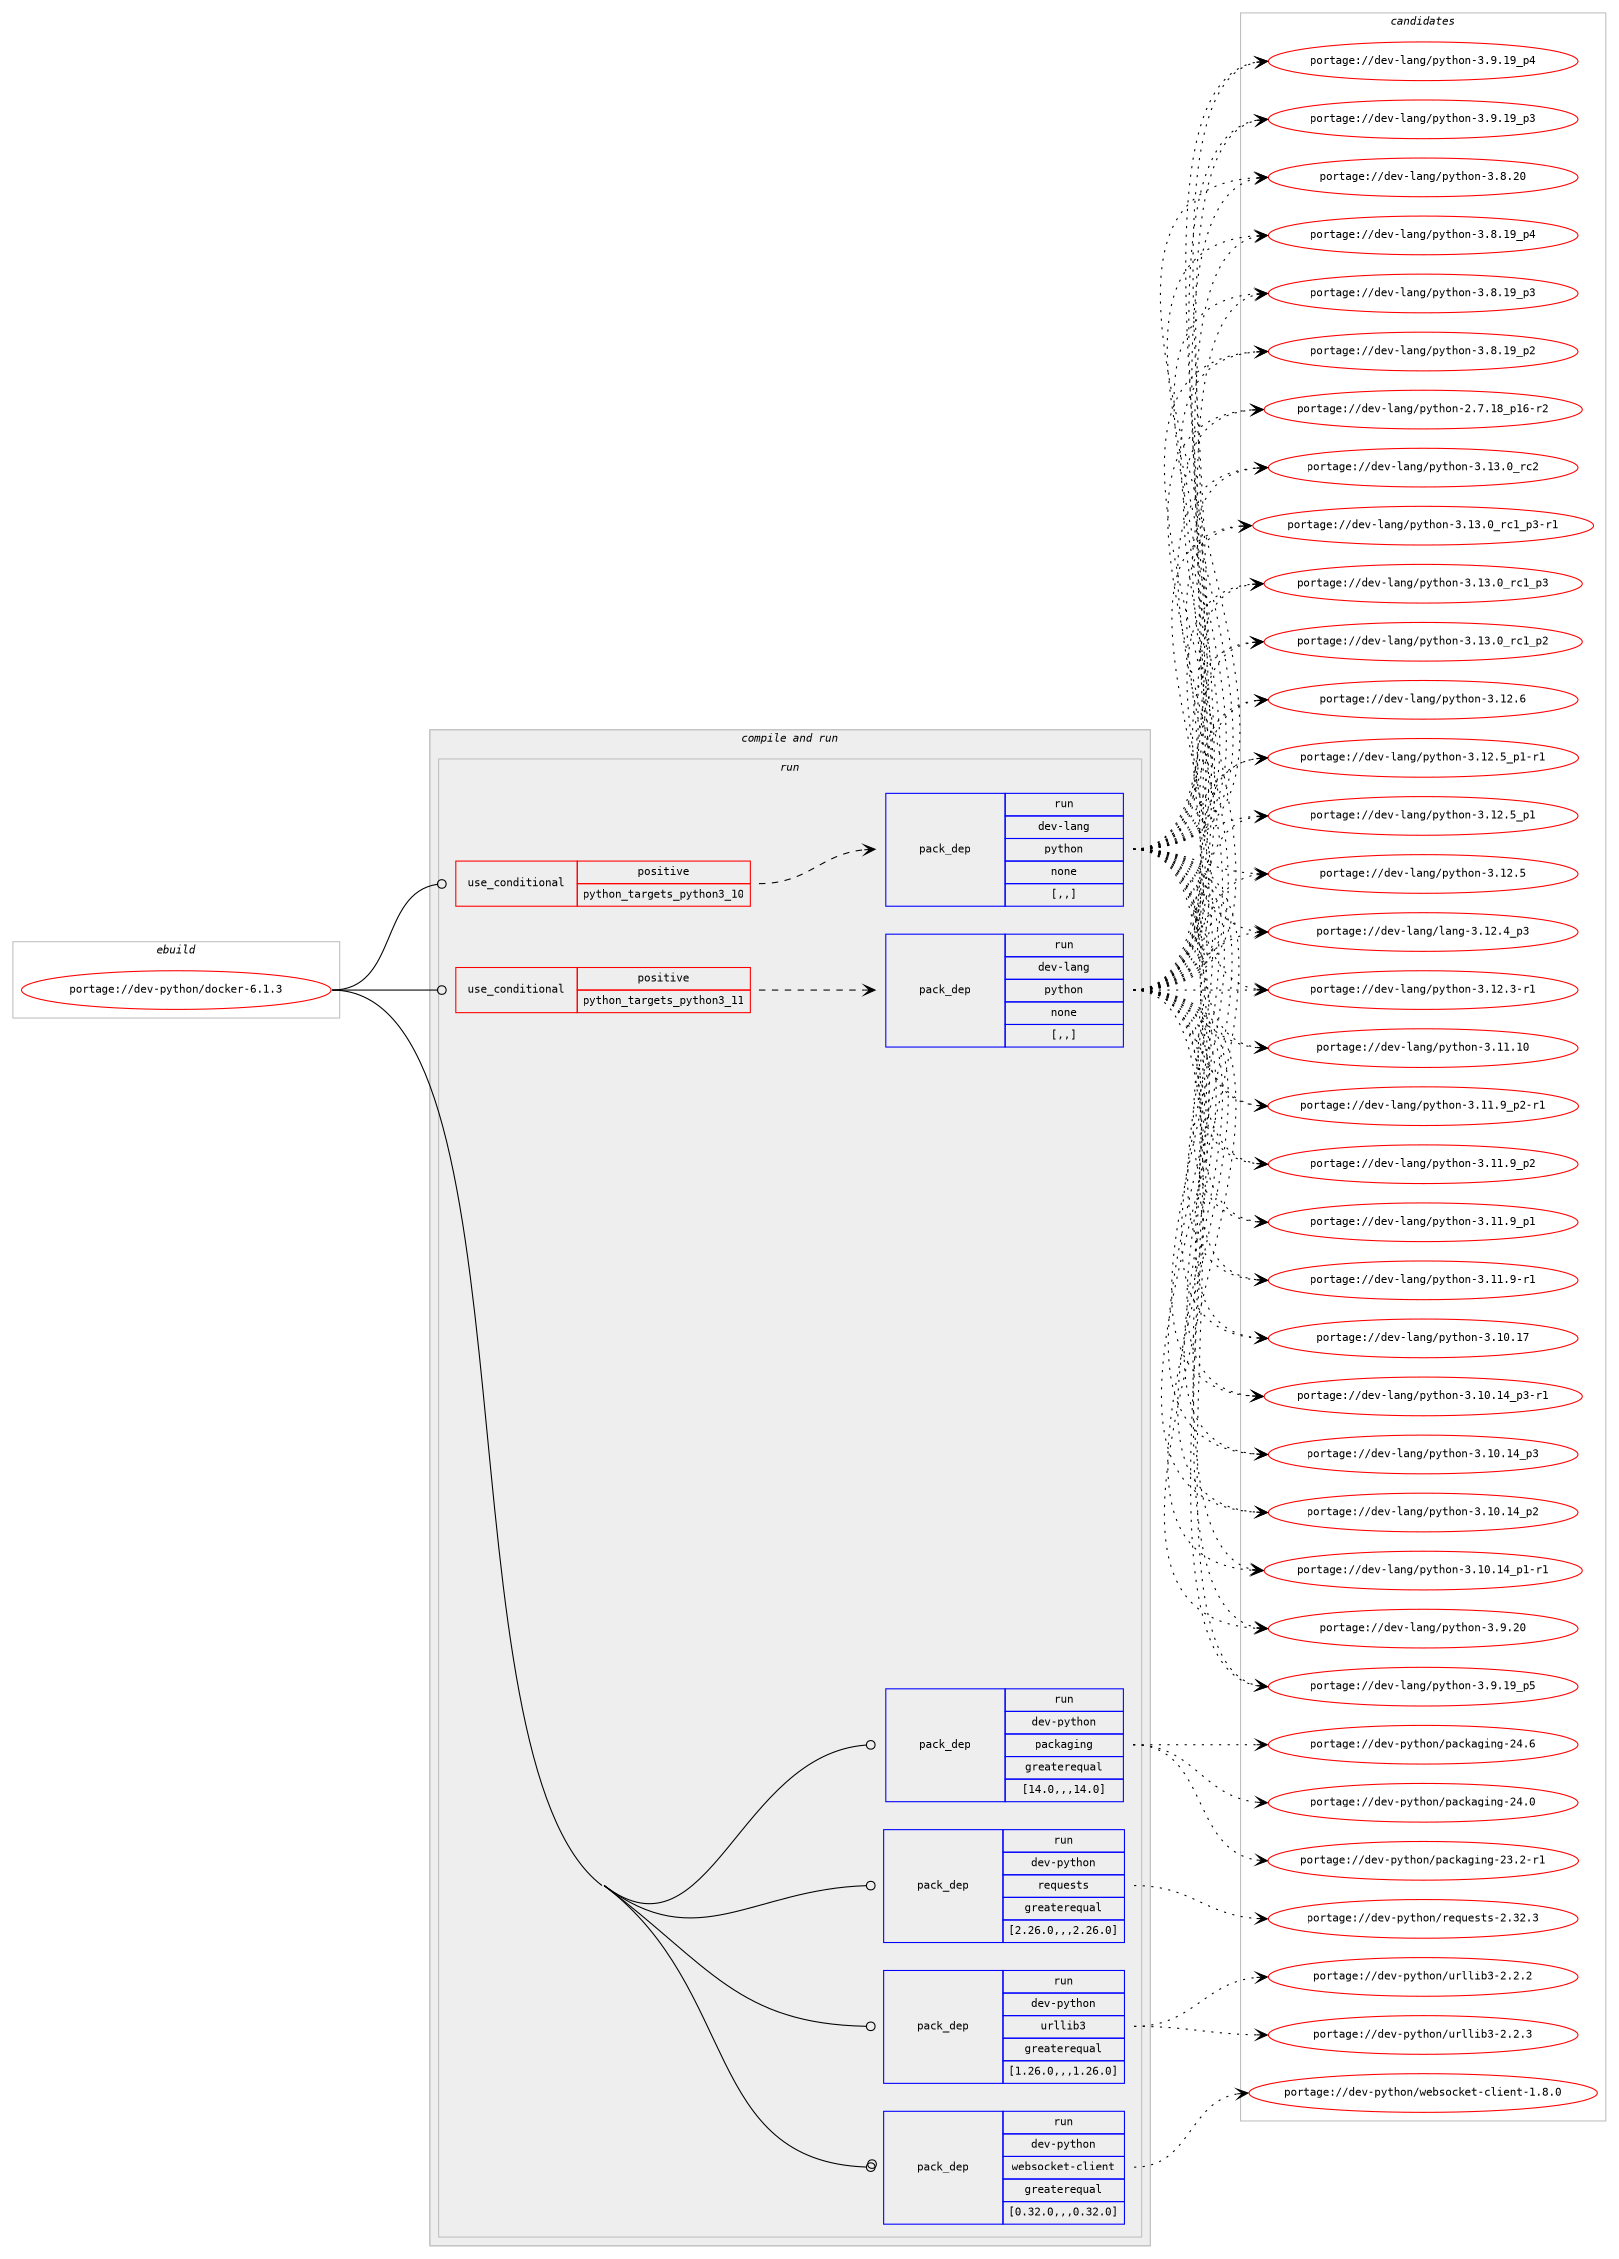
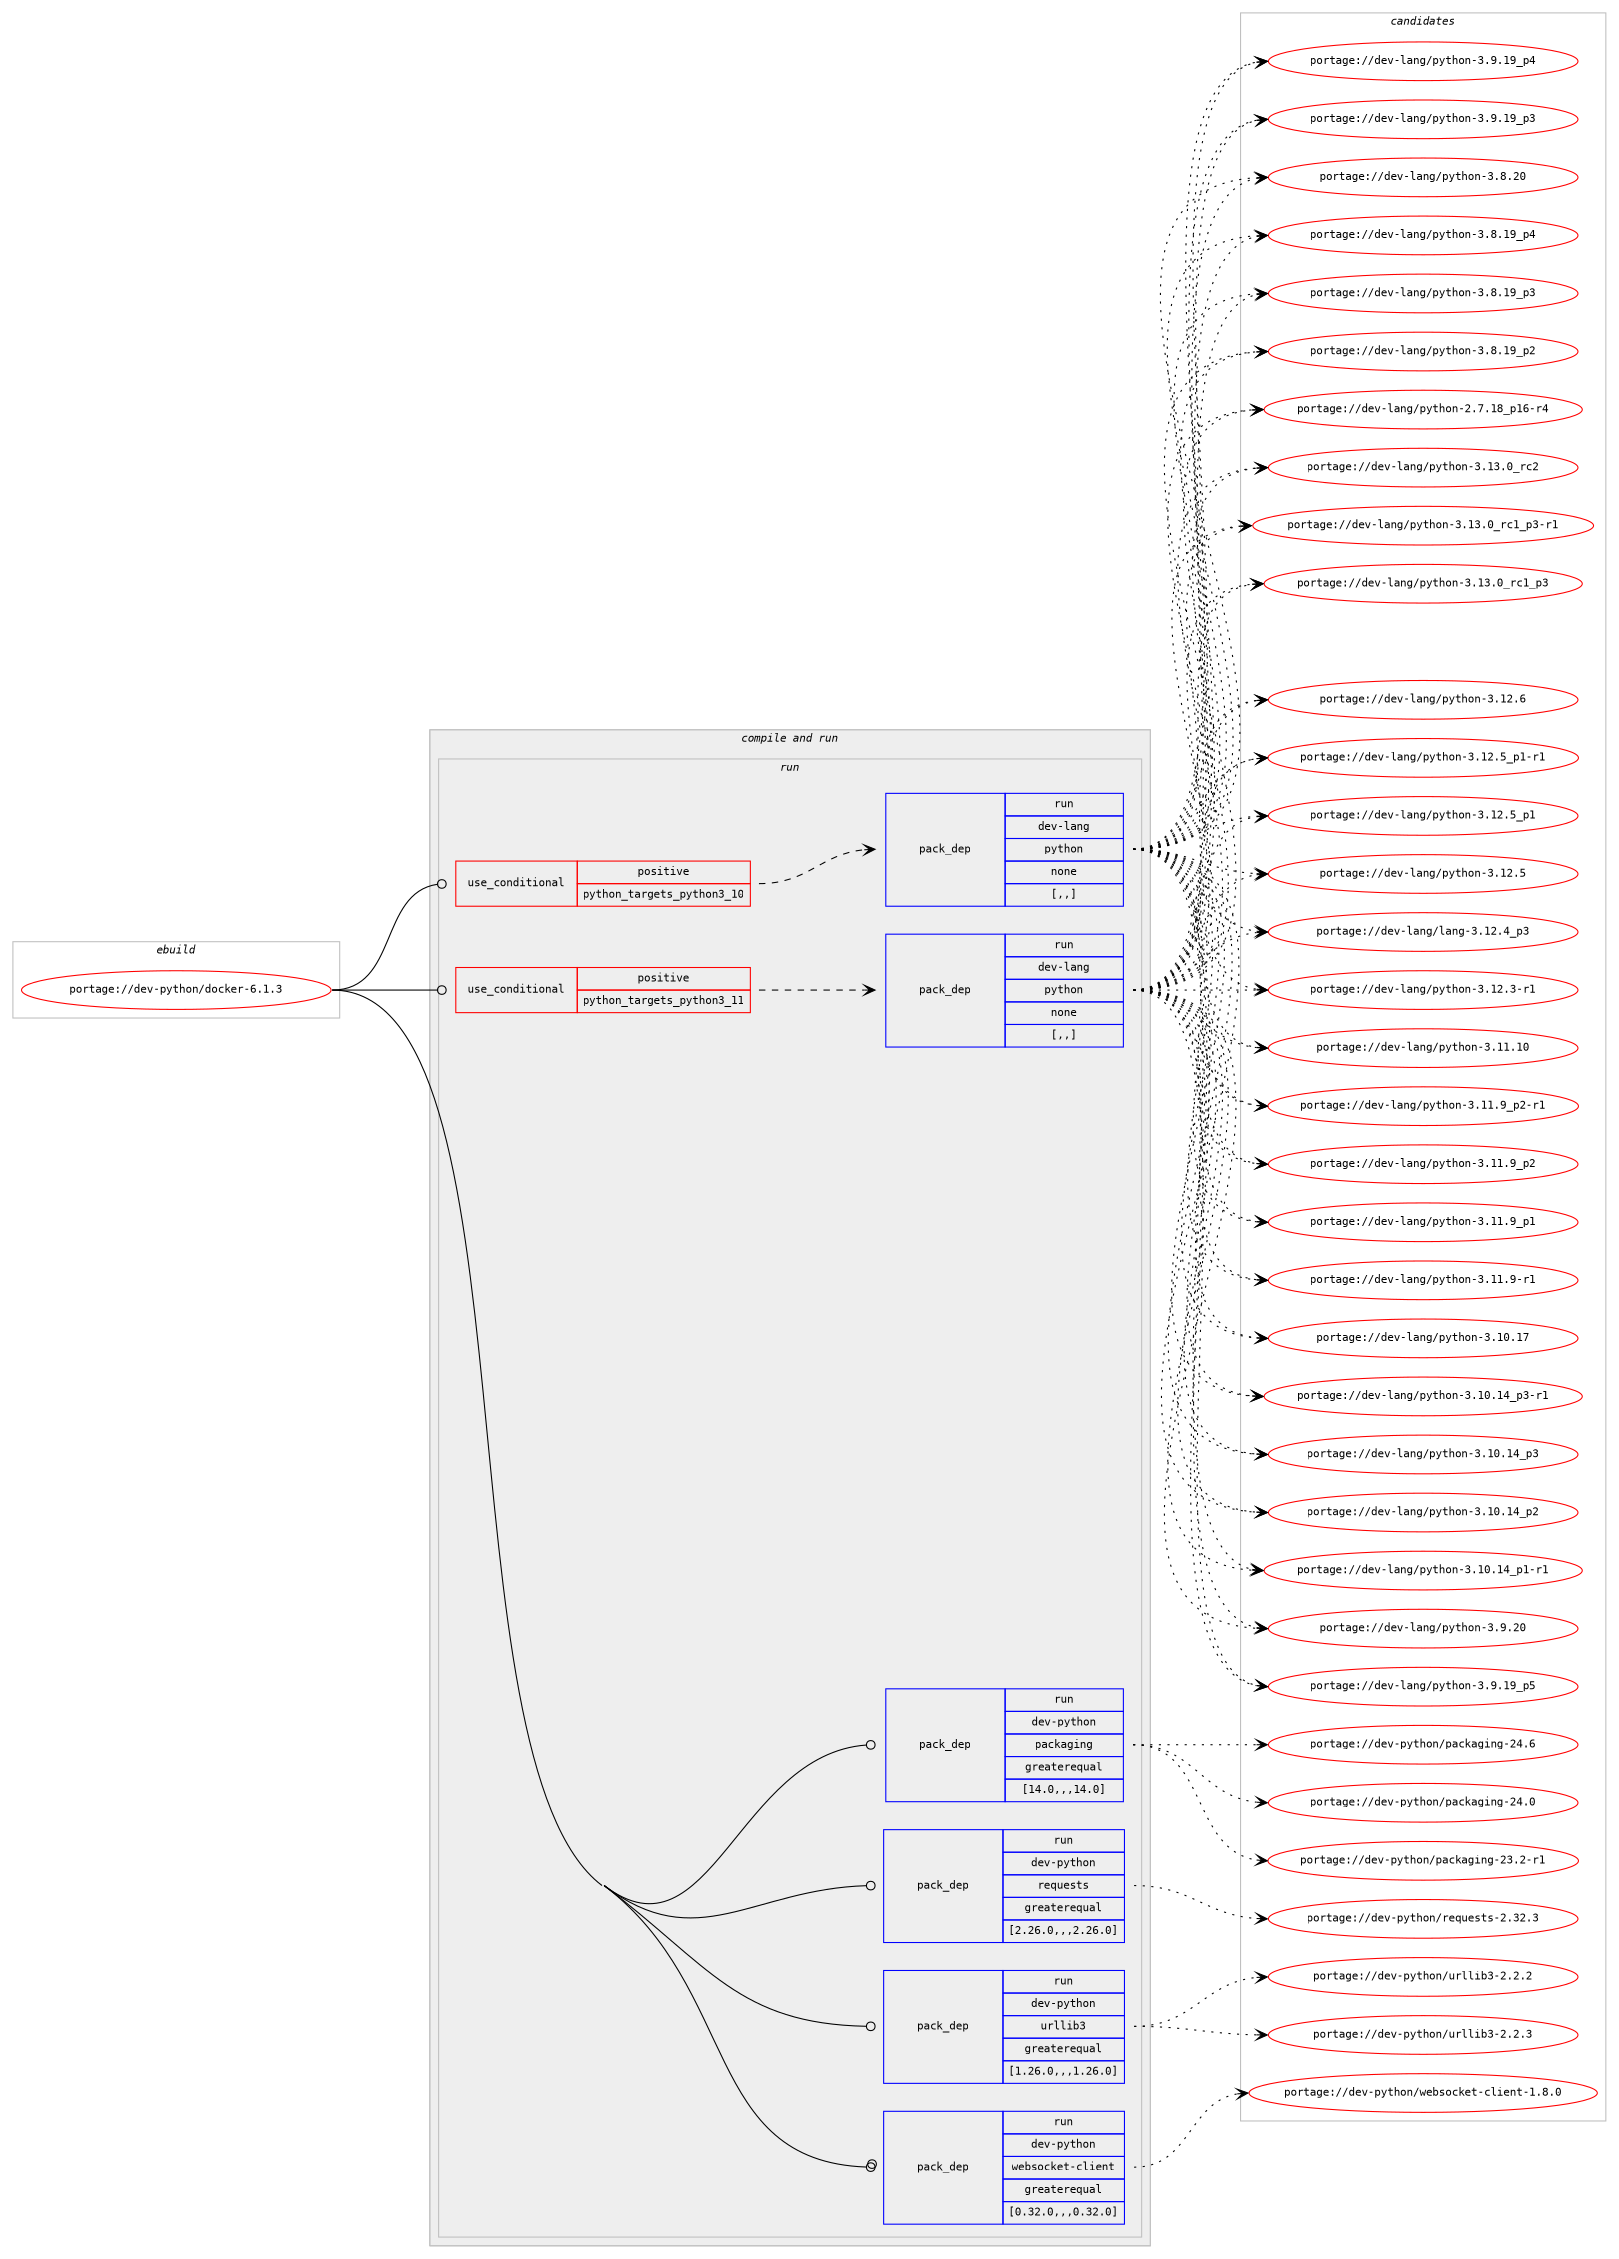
(1423, 410) -> (1423, 410)
(1423, 642) -> none
